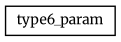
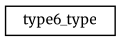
(60, 21) -> (60, 21)
